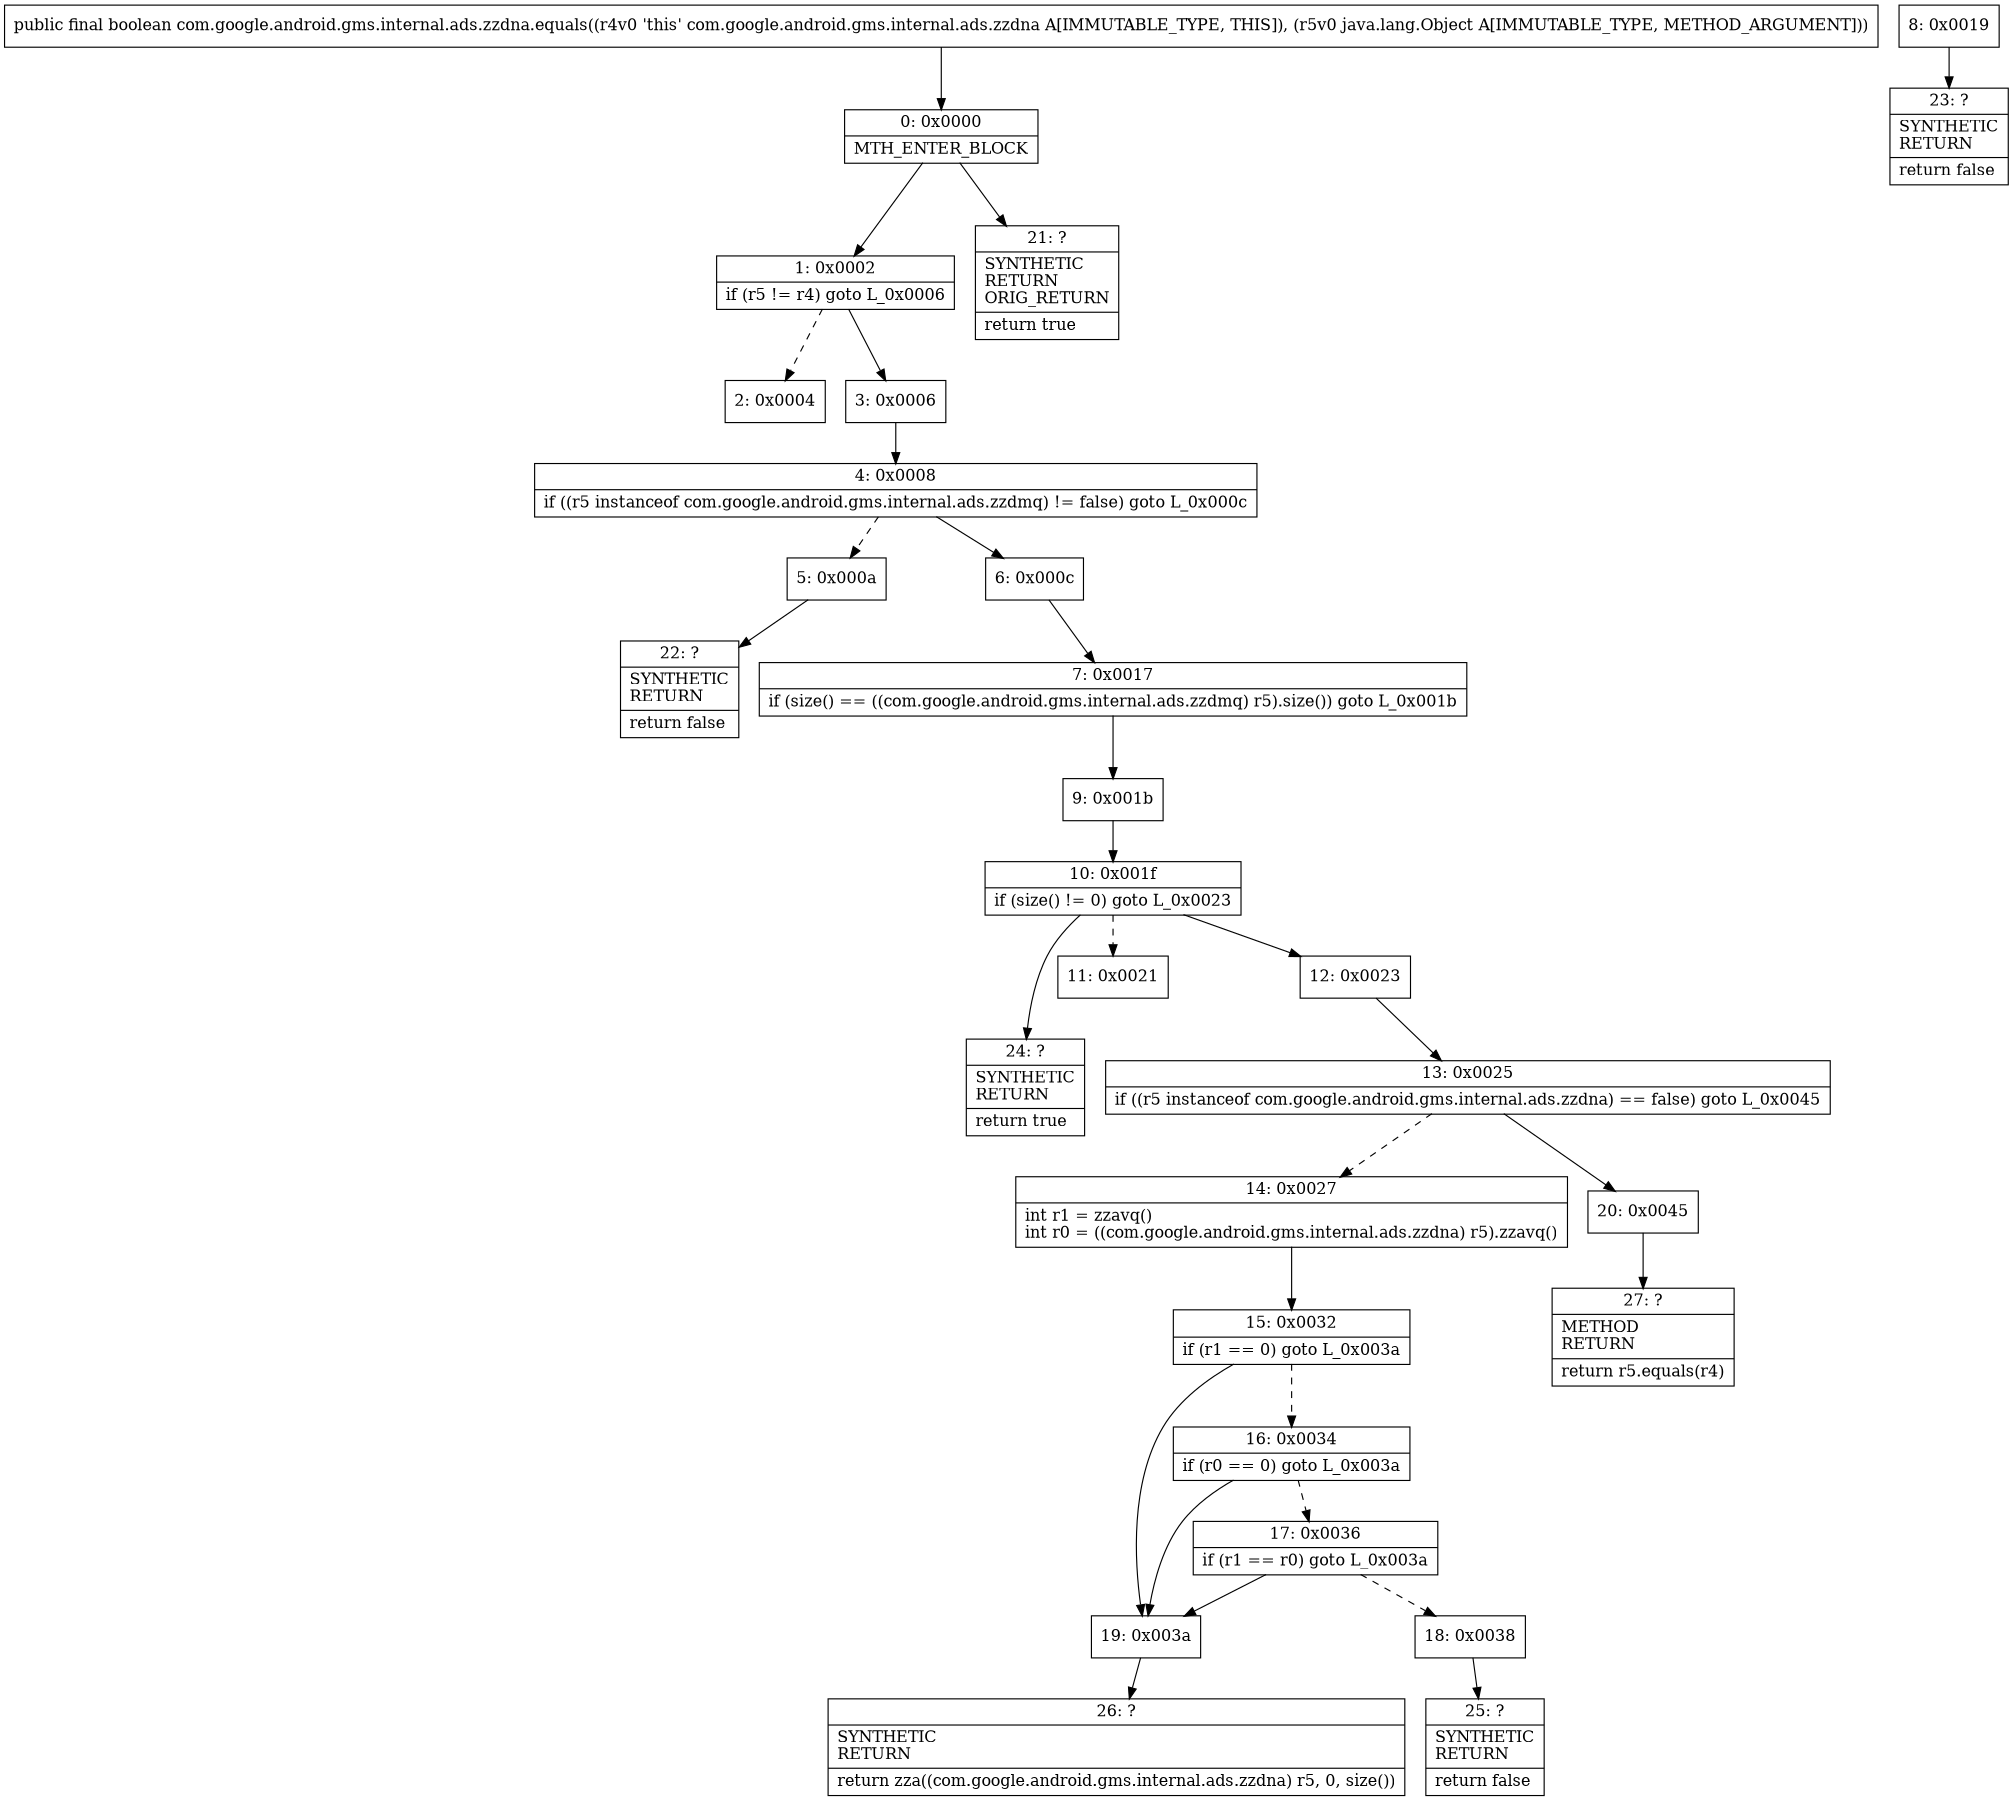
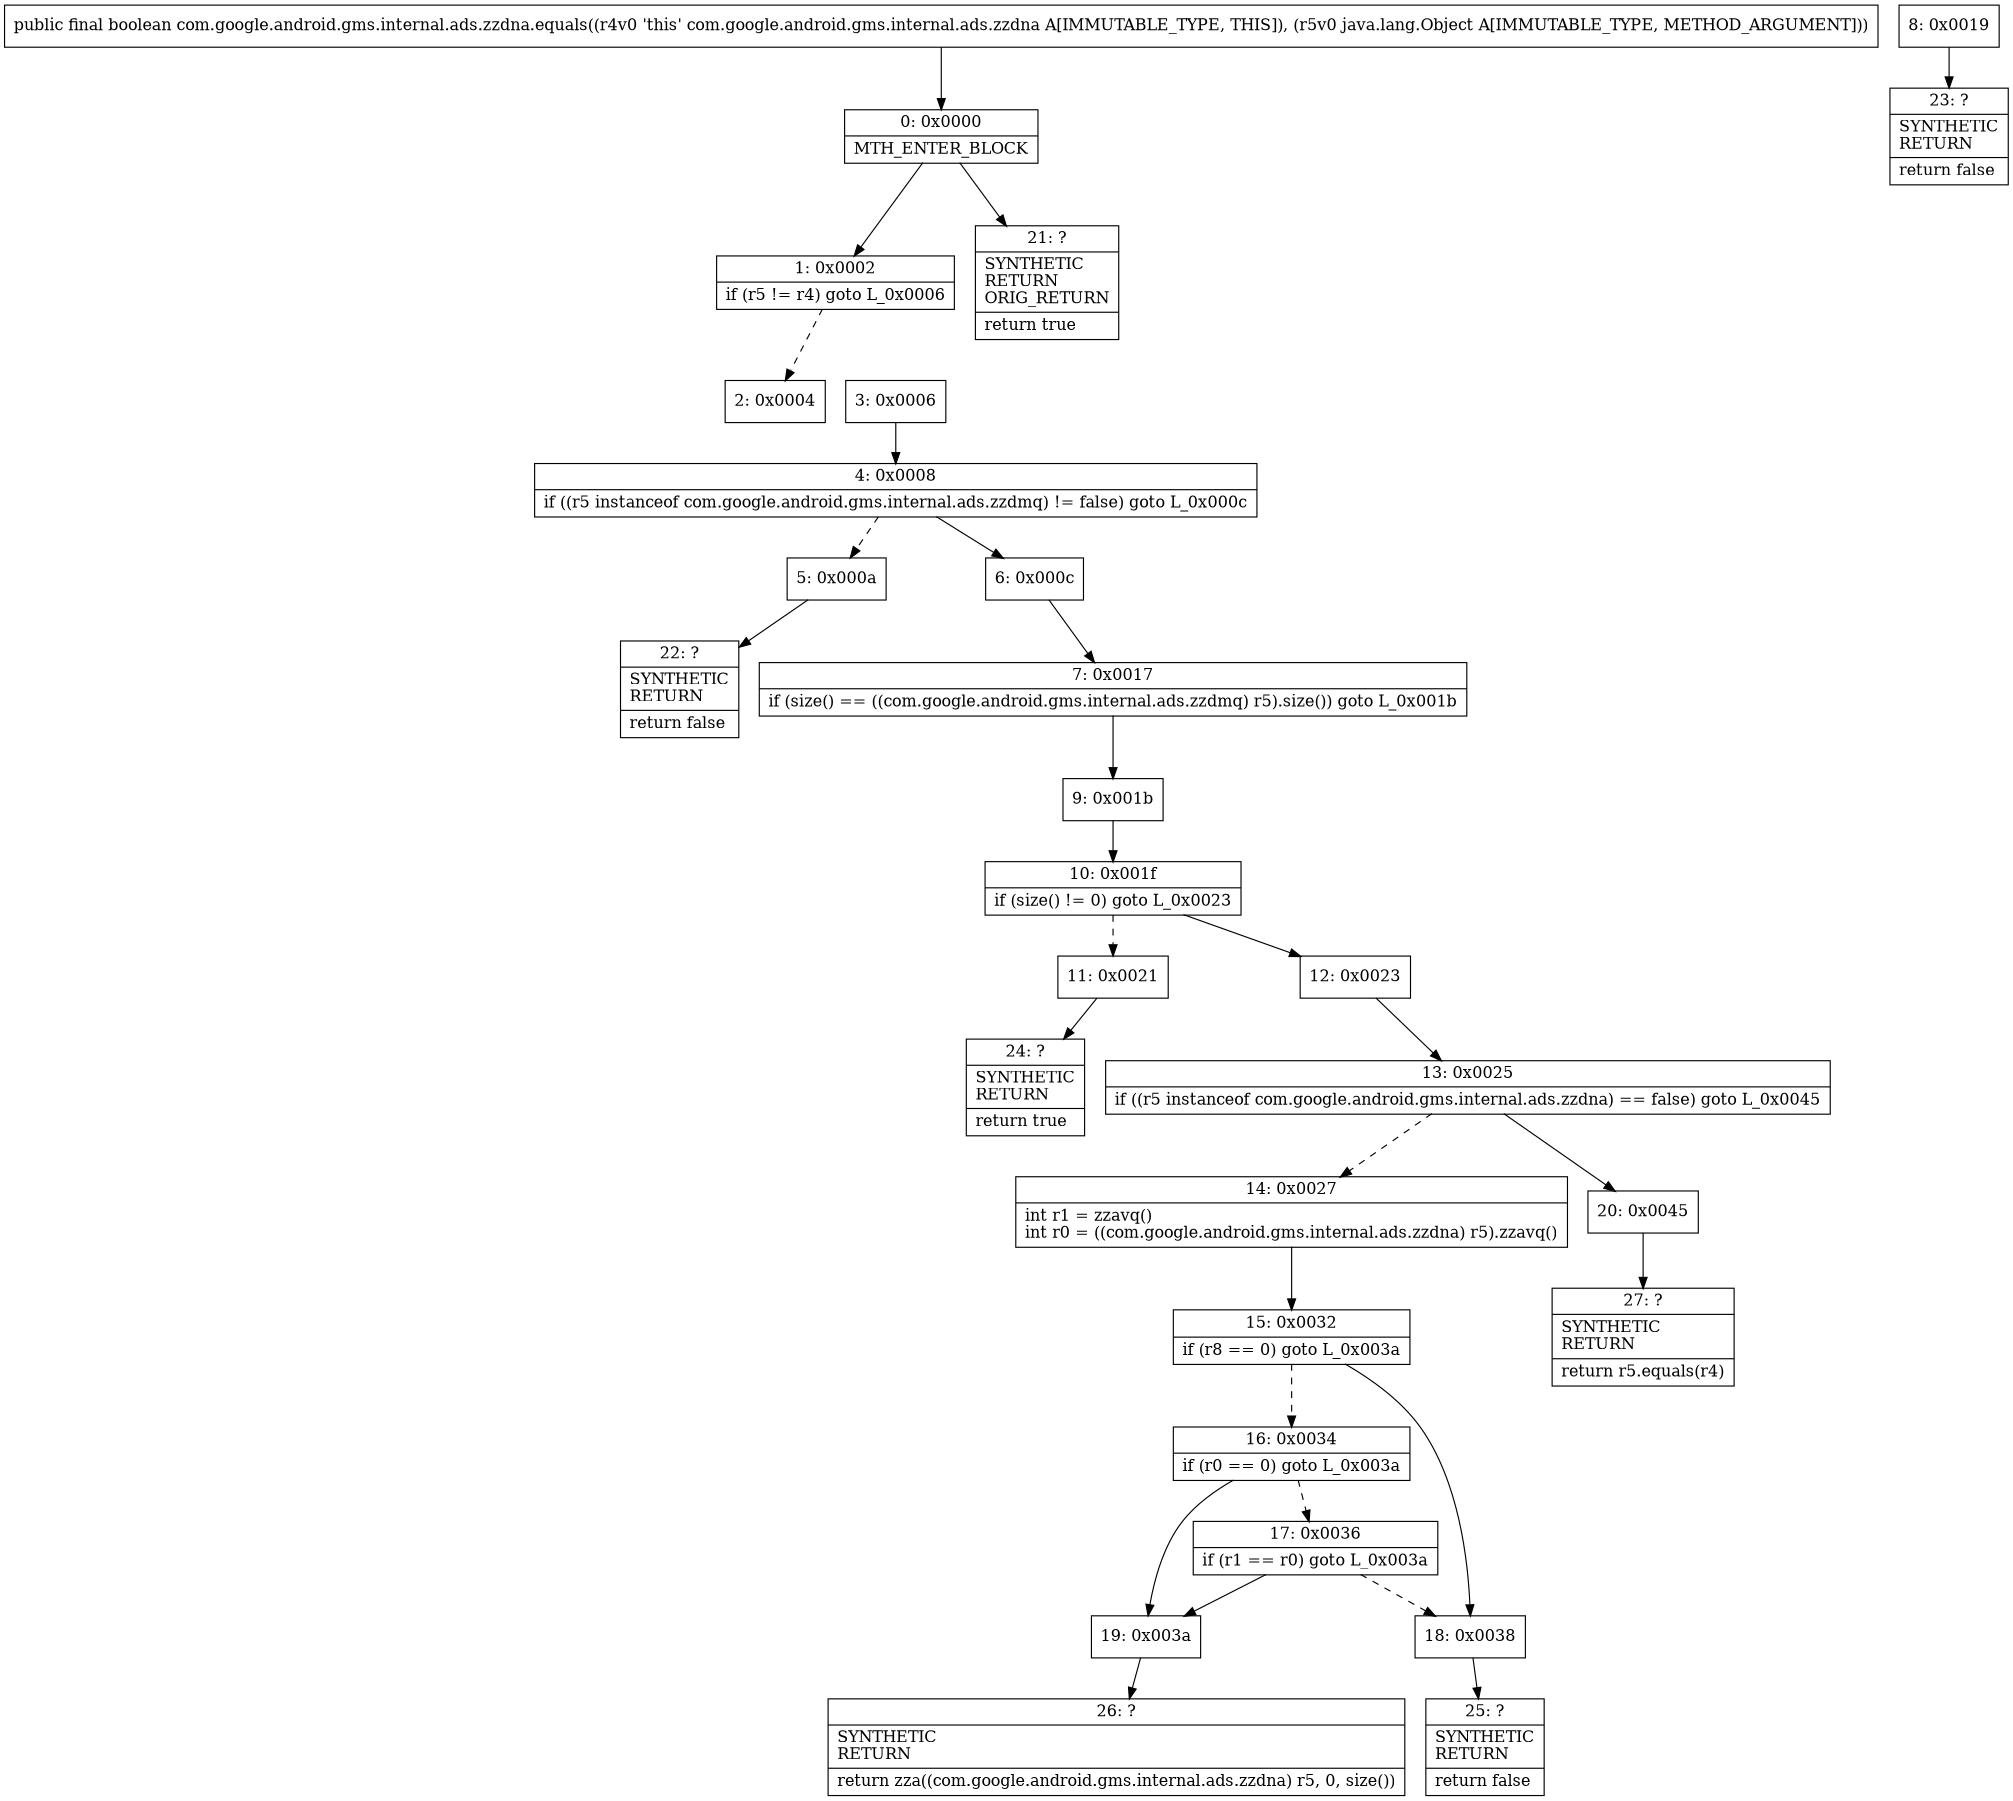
(864, 340) -> none
(1043, 966) -> (1084, 1014)
(1600, 1327) -> (1611, 1327)
(1292, 1350) -> (1292, 1350)
(1147, 1467) -> (1441, 1465)
